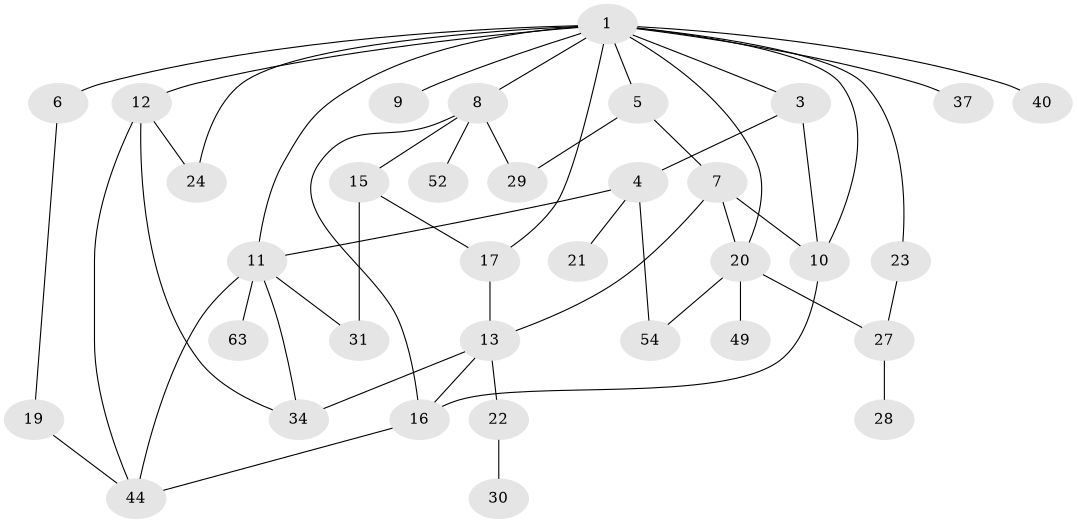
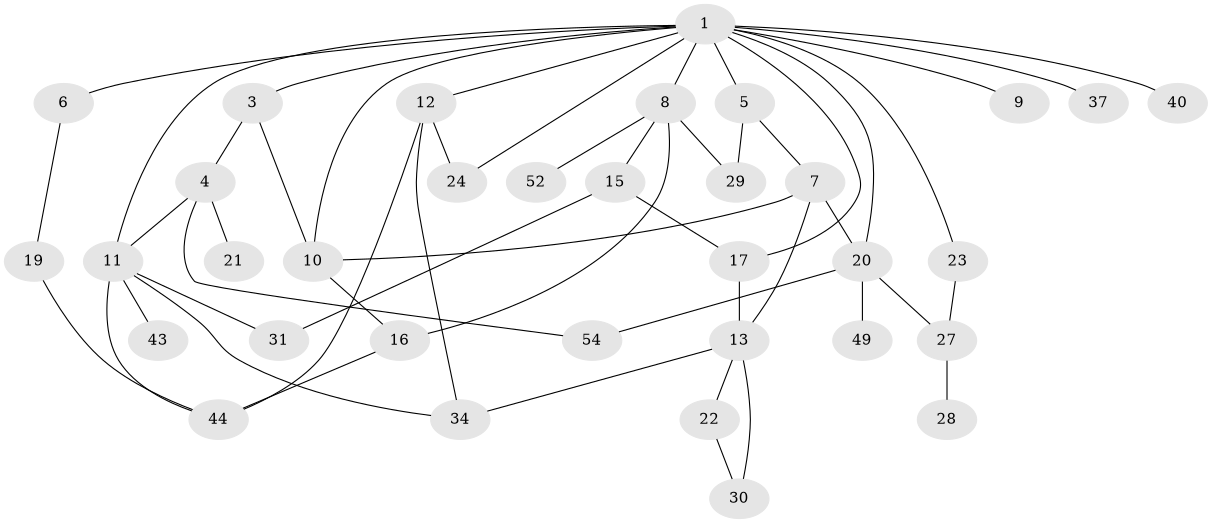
(238, 341) -> (158, 341)
(455, 380) -> (750, 420)
